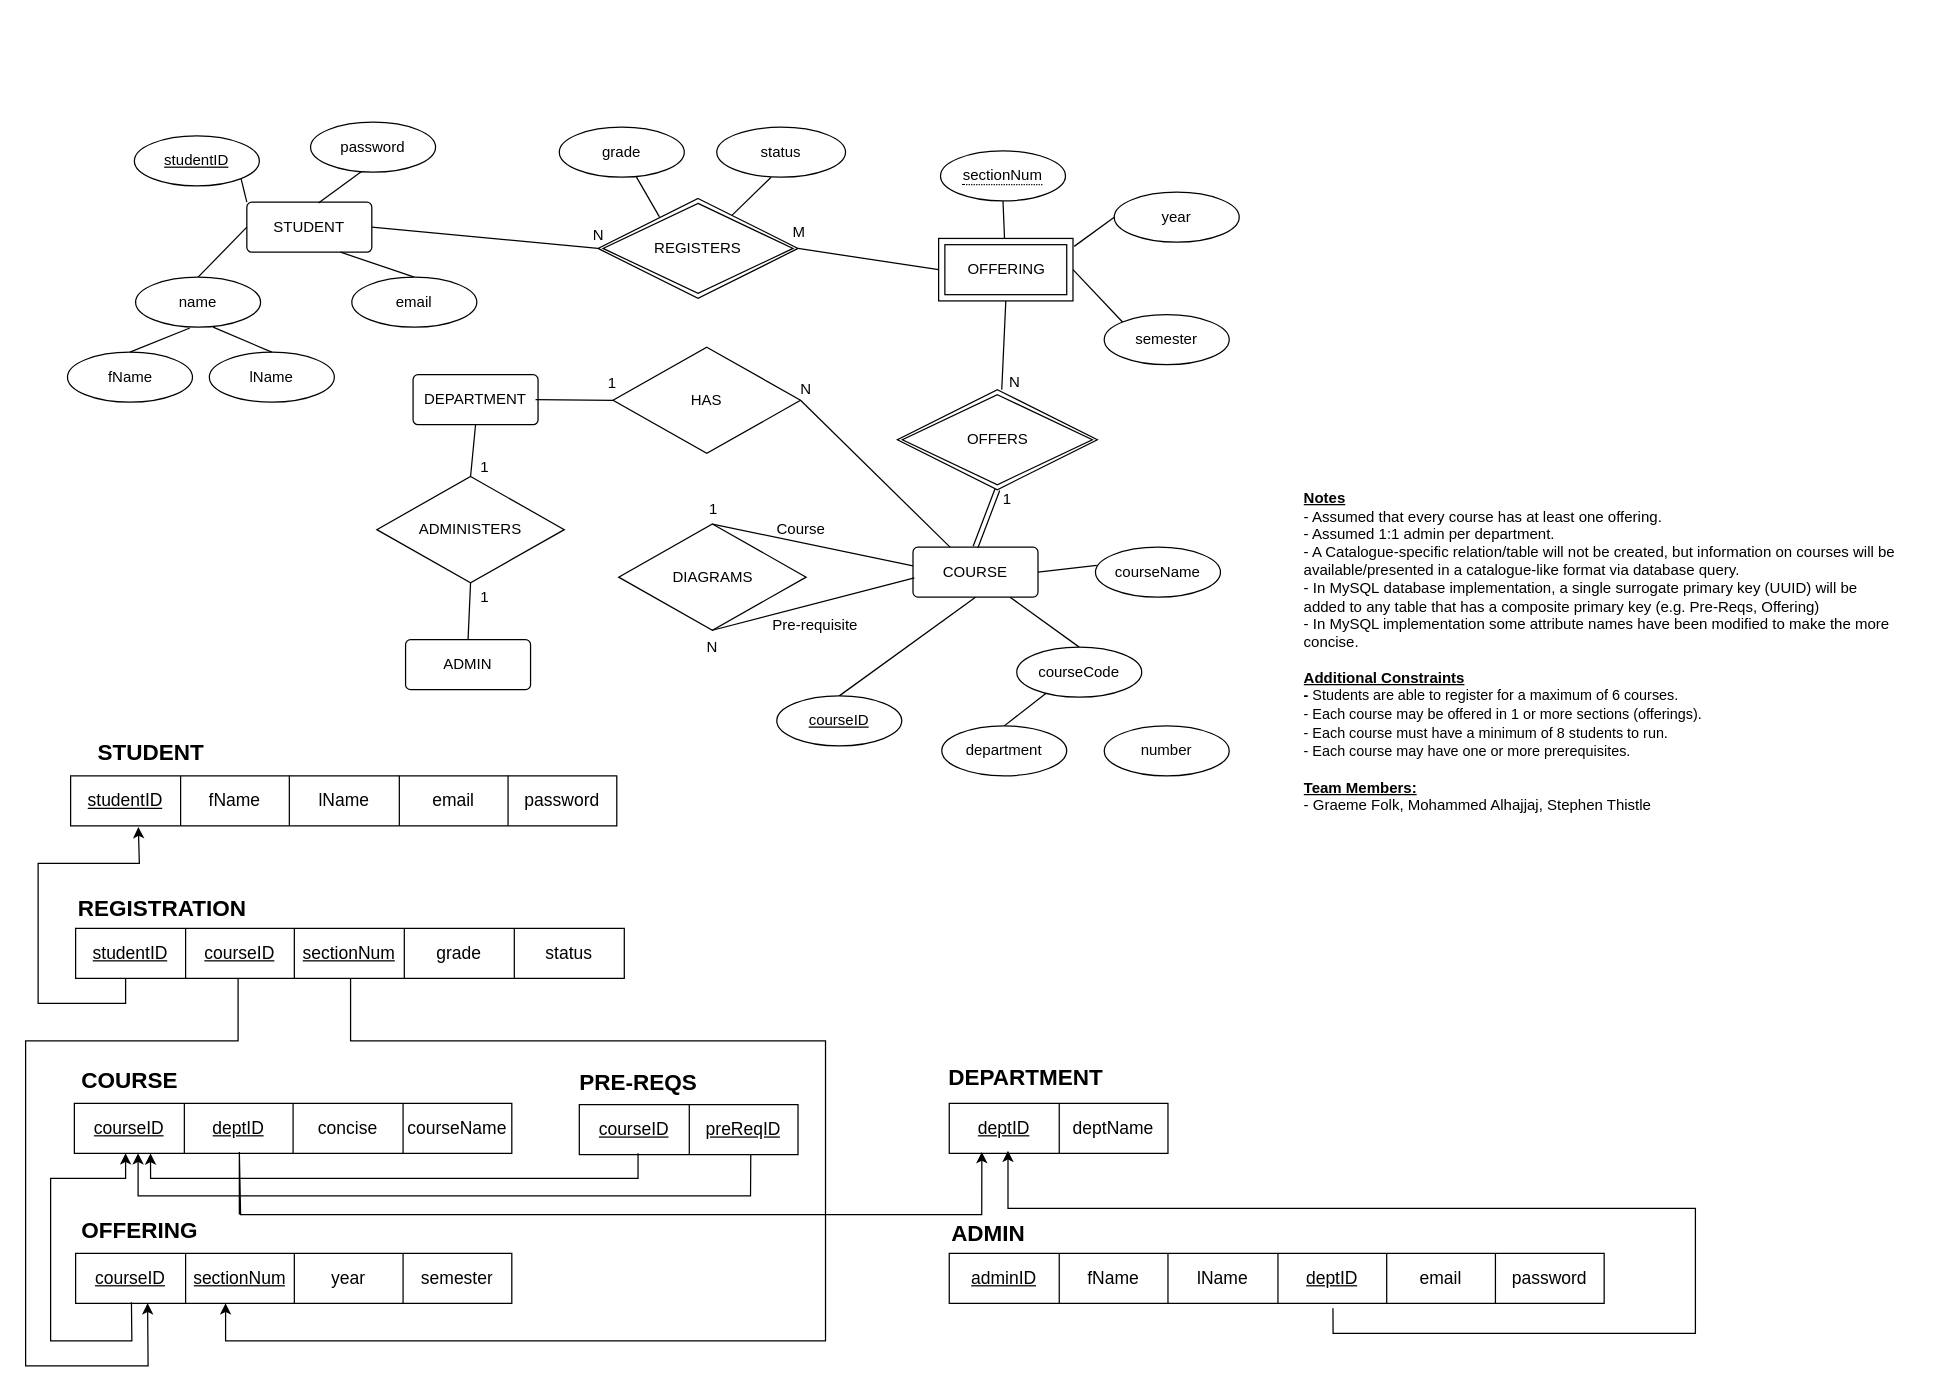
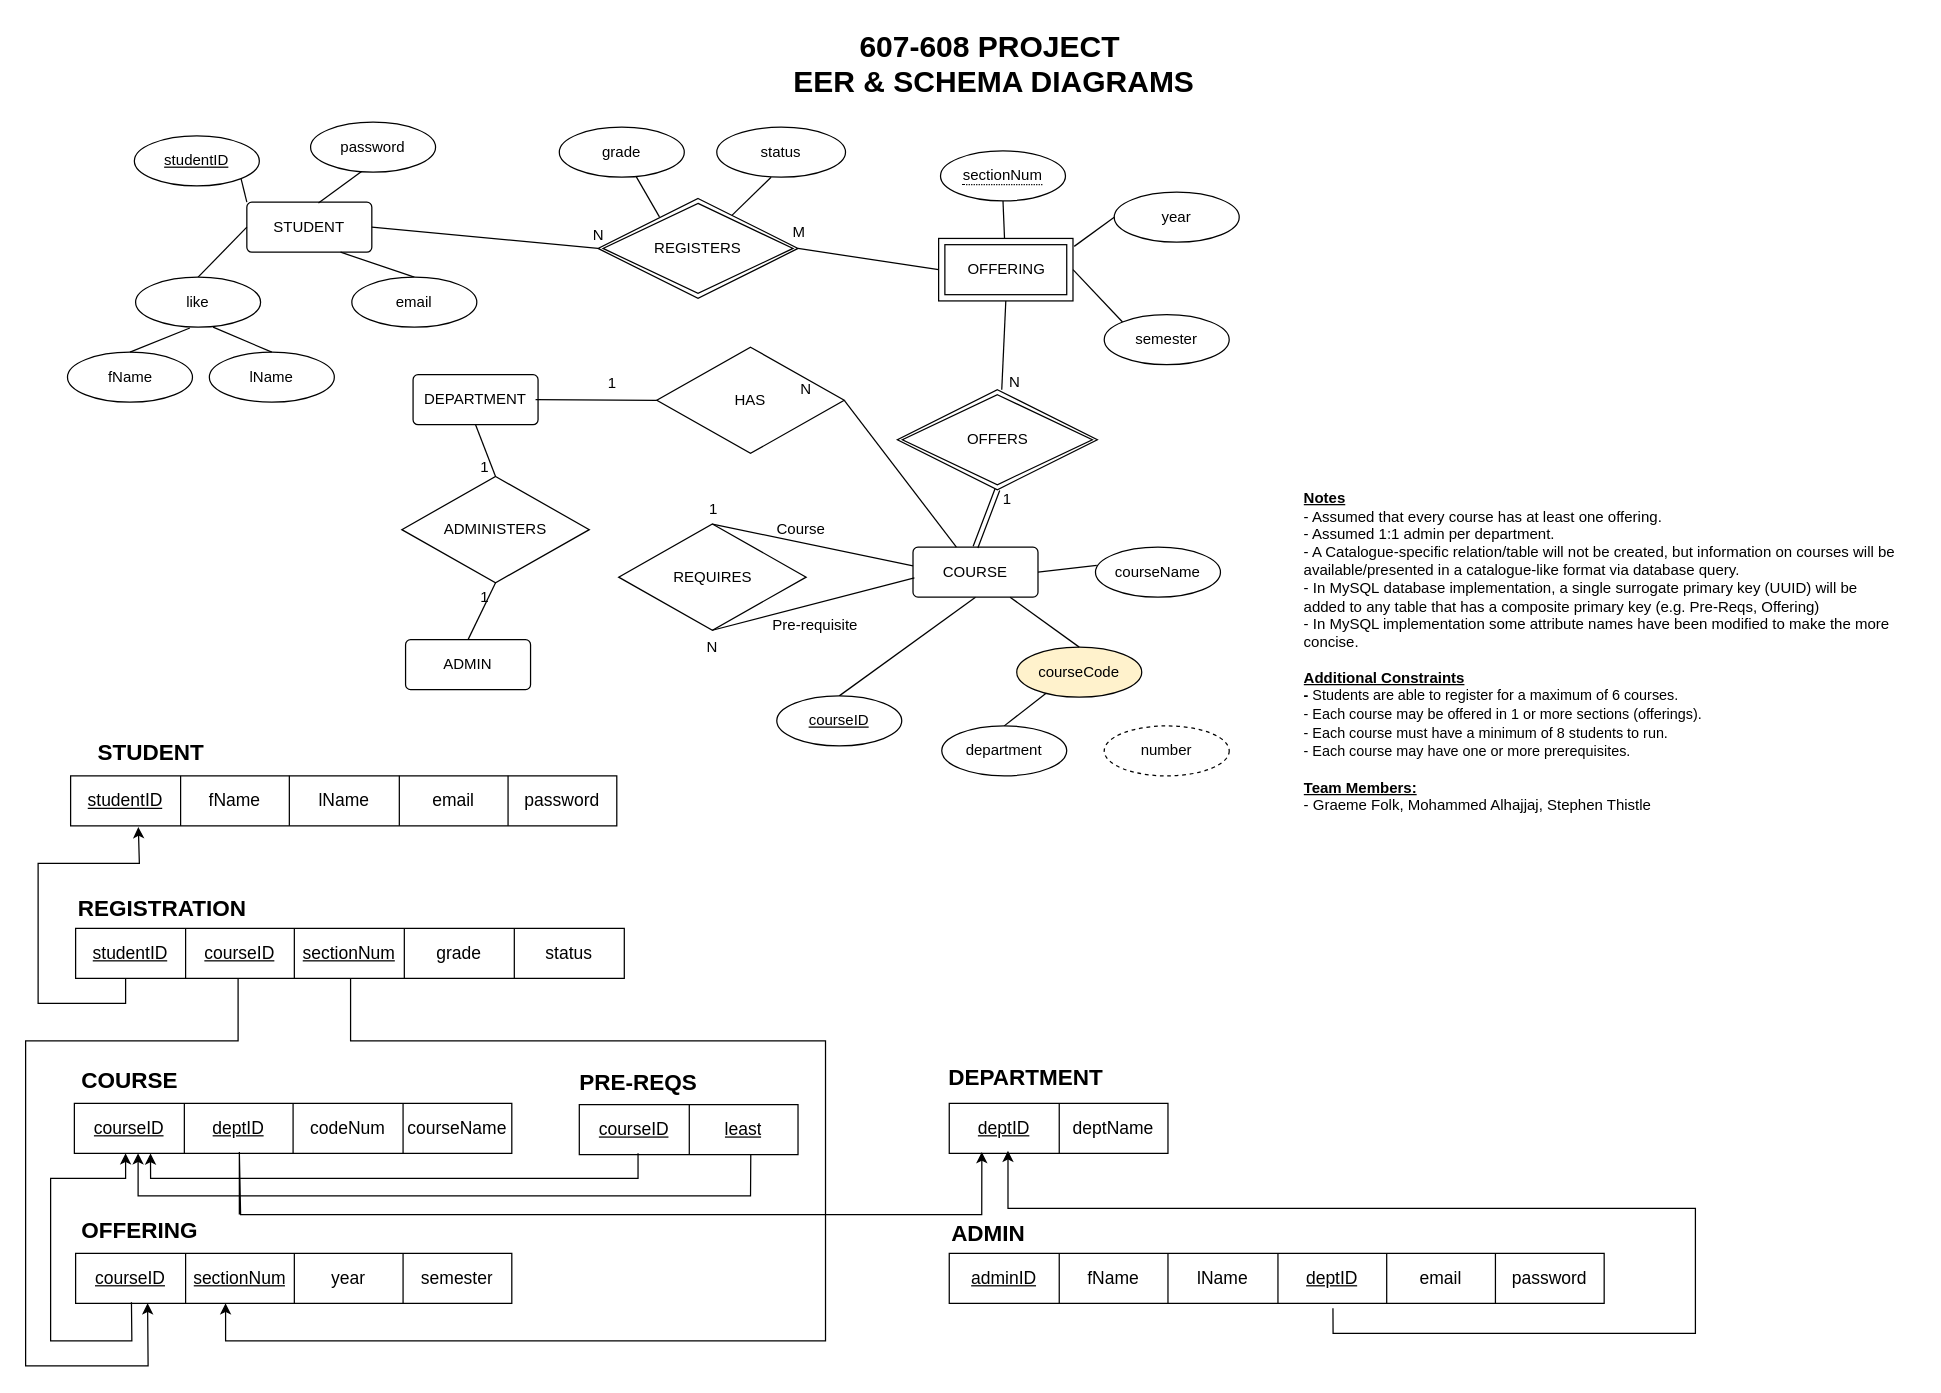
none -> (994, 63)
(198, 302) -> (198, 302)
(707, 400) -> (751, 400)
(471, 529) -> (496, 529)
(713, 577) -> (713, 577)
(1079, 672) -> (1079, 672)
(1167, 751) -> (1167, 751)
(348, 1128) -> (348, 1128)
(744, 1129) -> (744, 1129)
